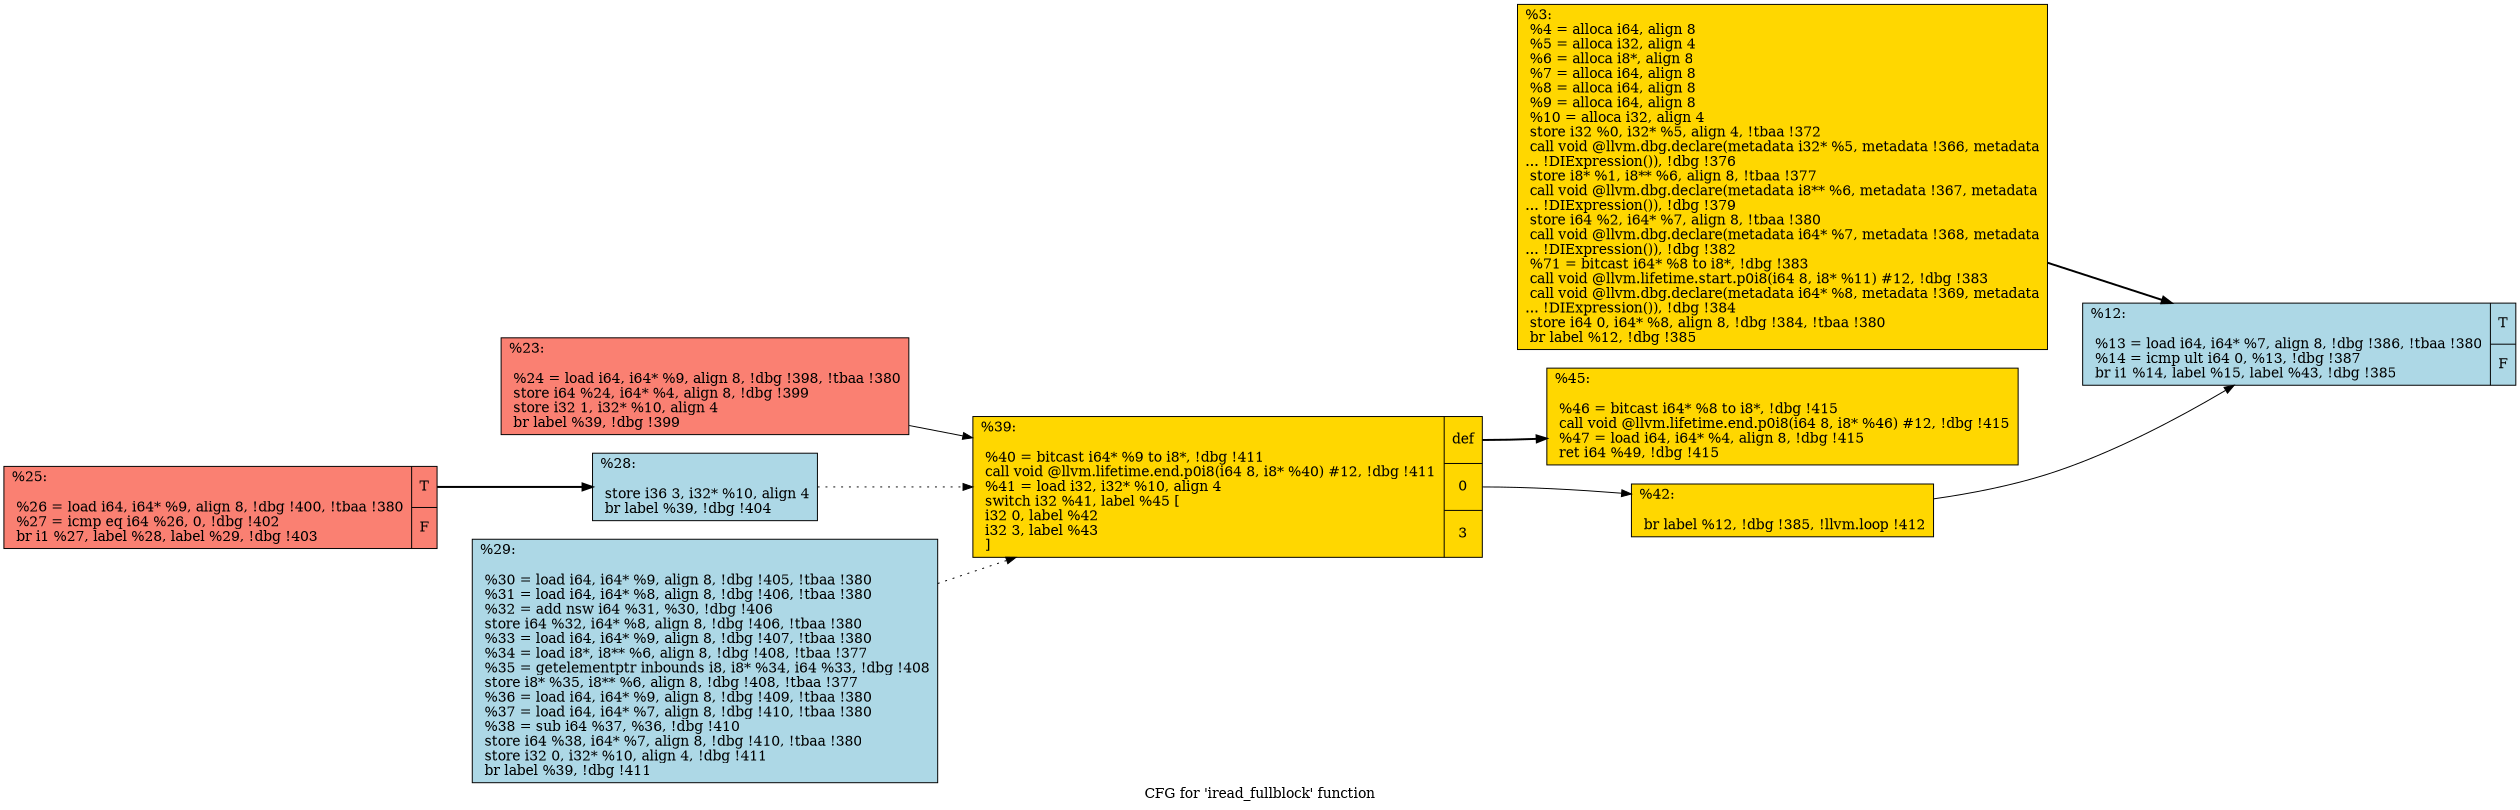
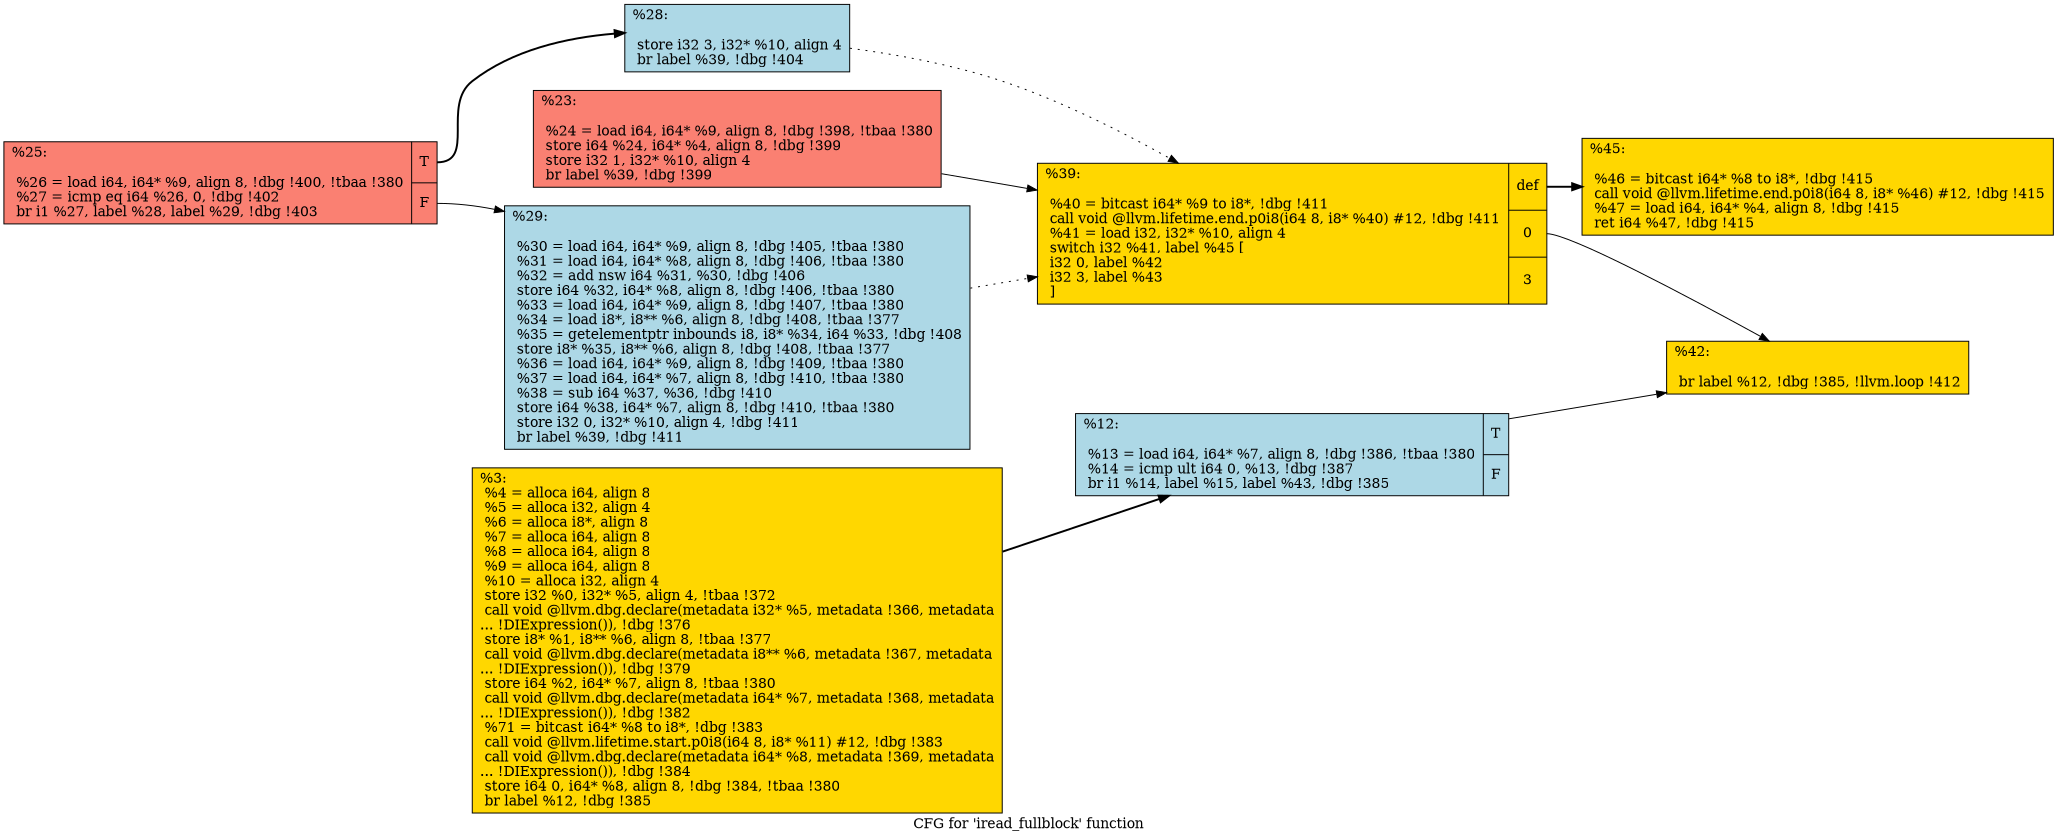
none -> (466, 205)
(1637, 453) -> (1672, 223)
(2085, 460) -> (1583, 407)
(705, 494) -> (737, 45)
